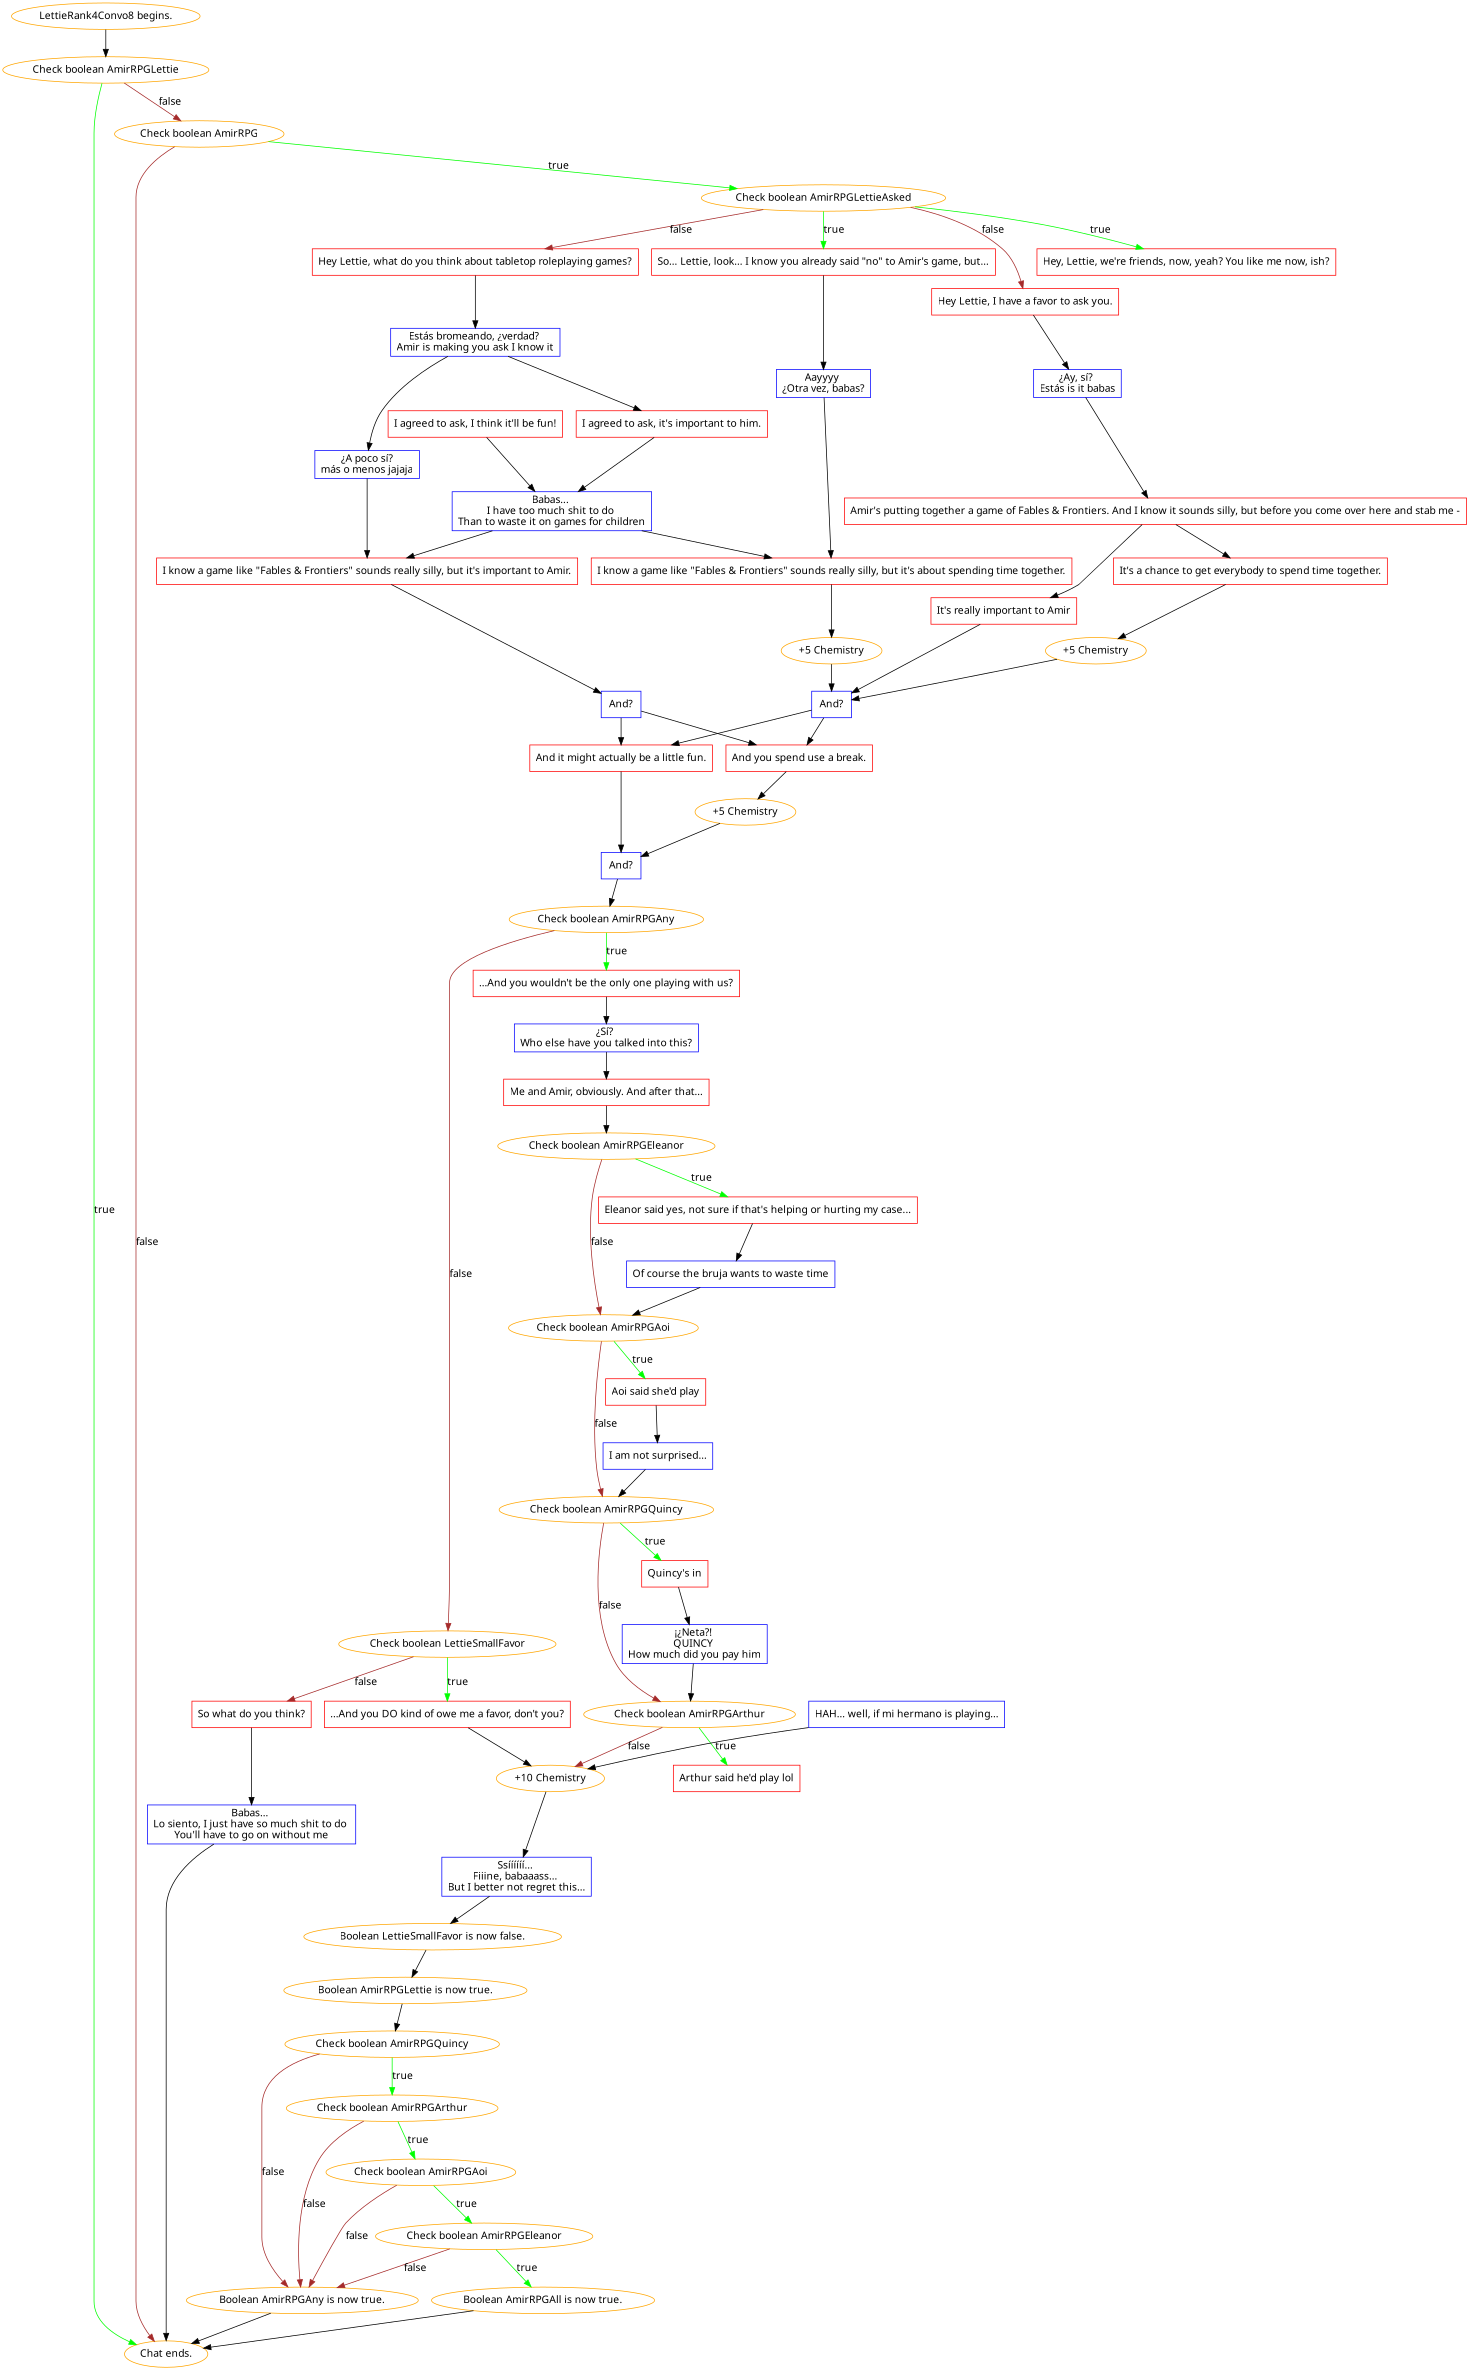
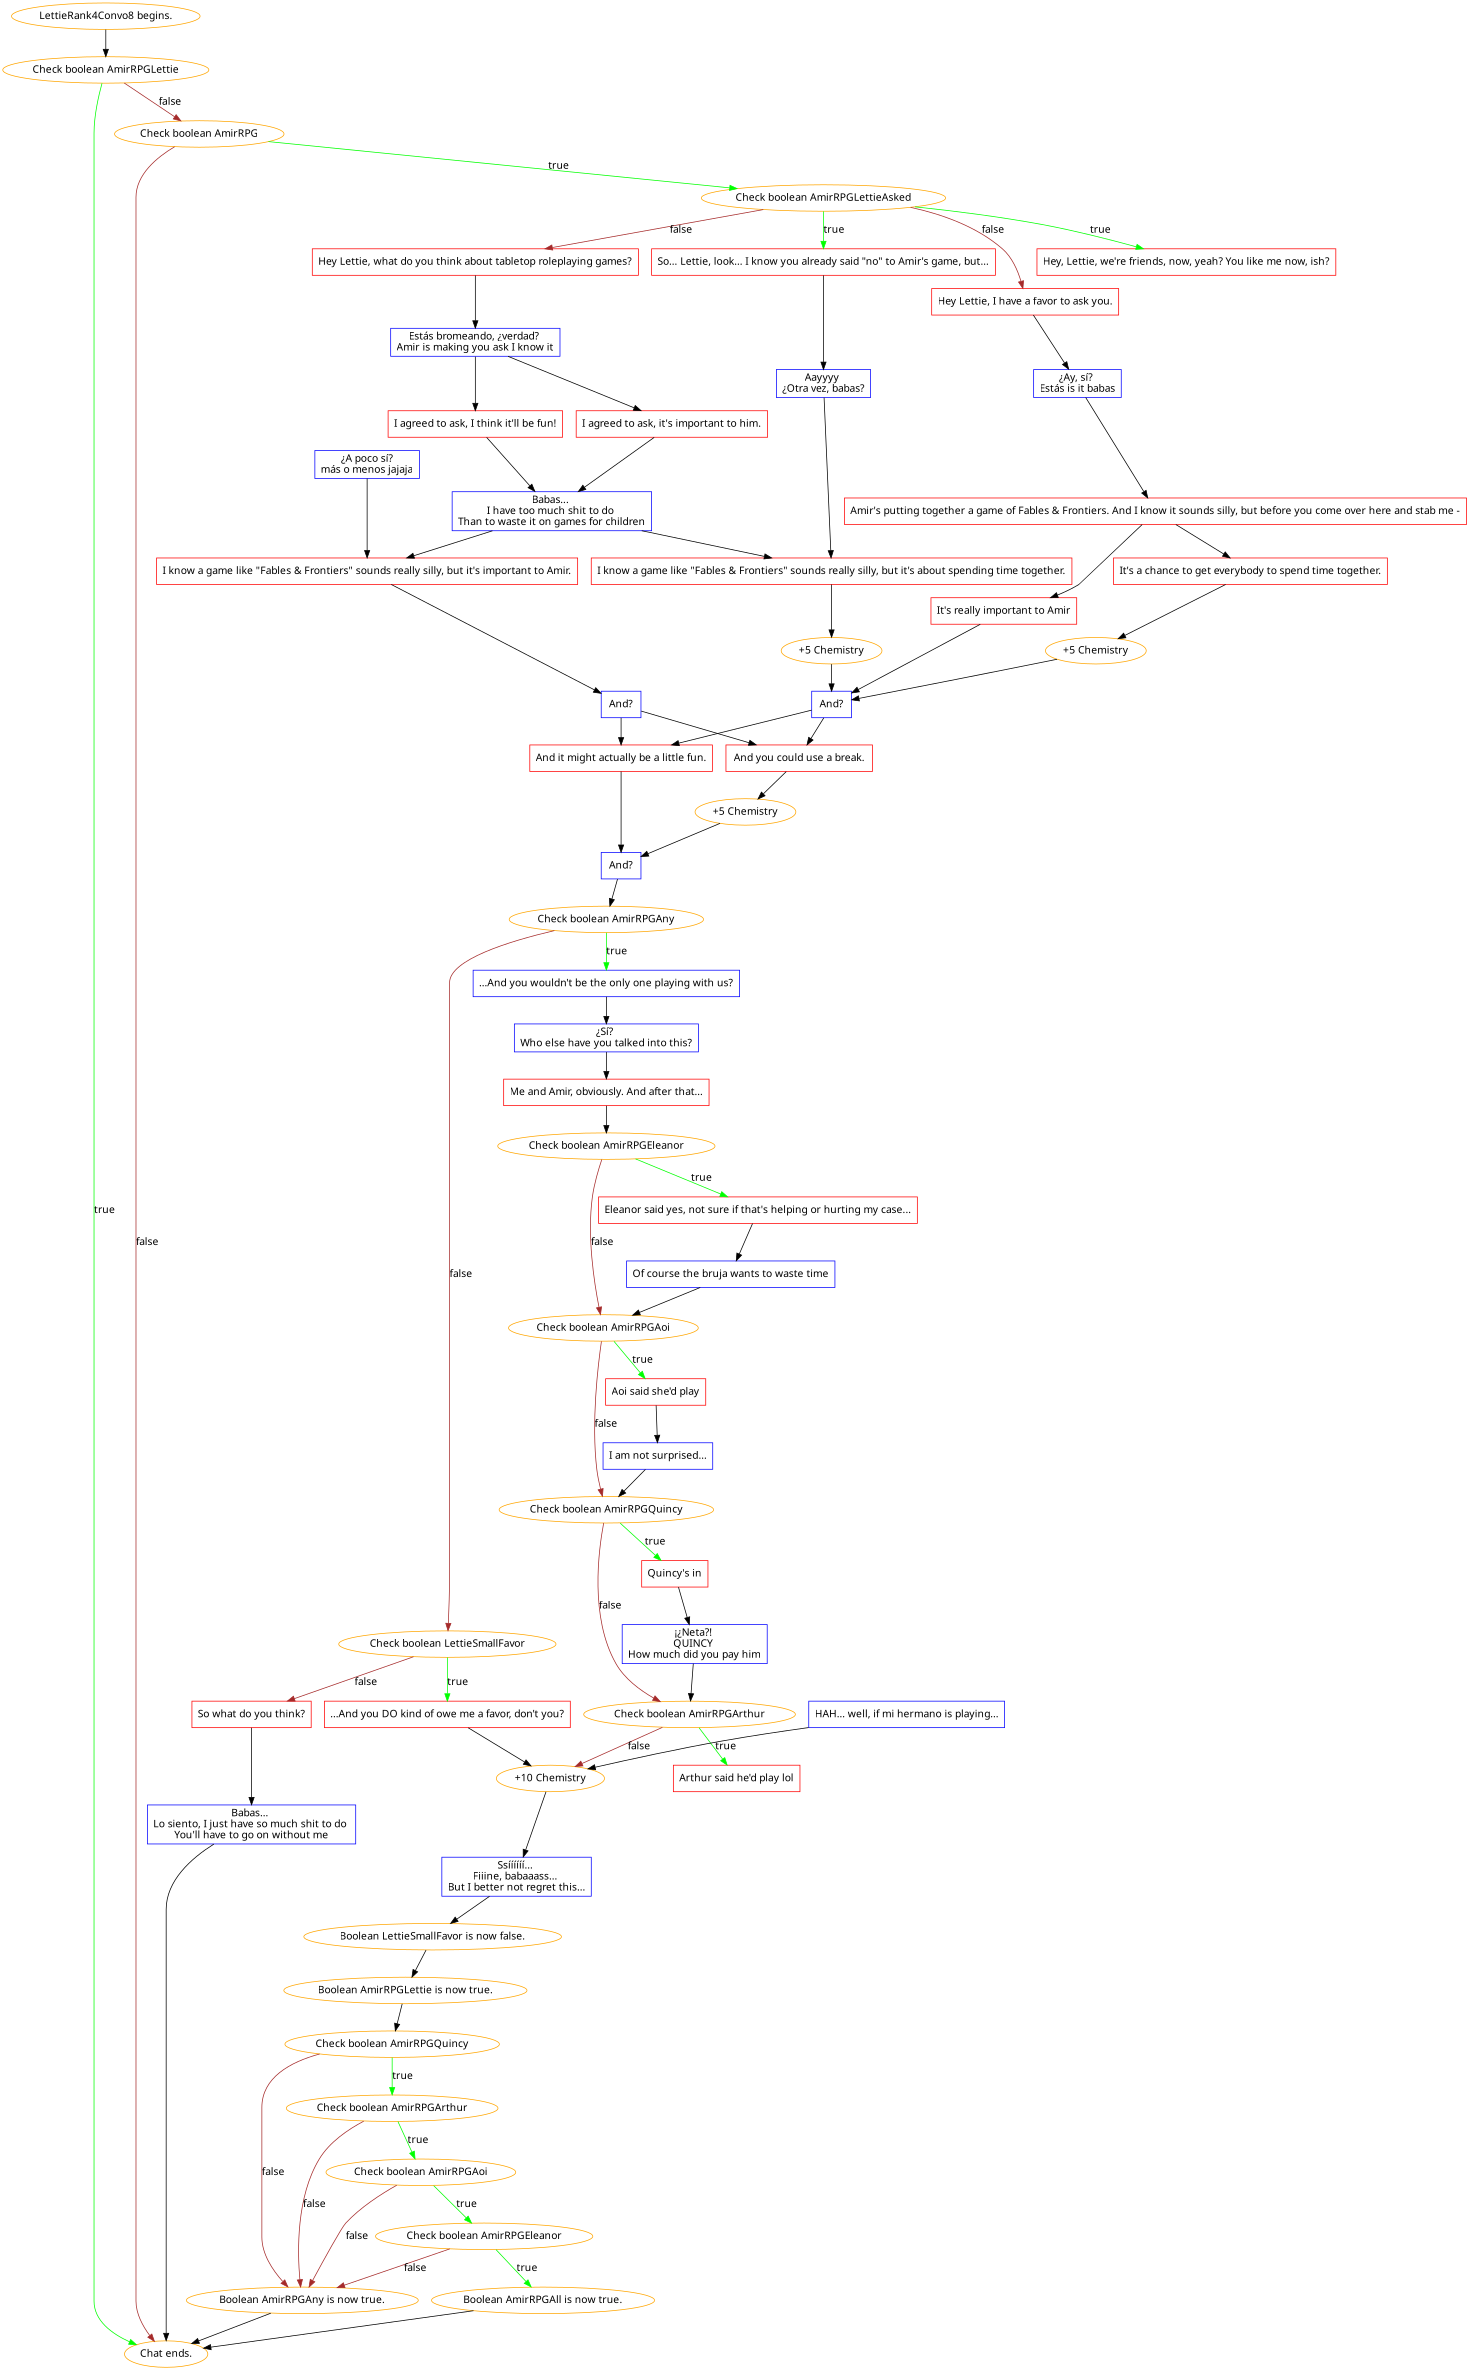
(399, 391) -> (475, 380)
(799, 758) -> (799, 758)
(606, 983) -> (606, 983)
